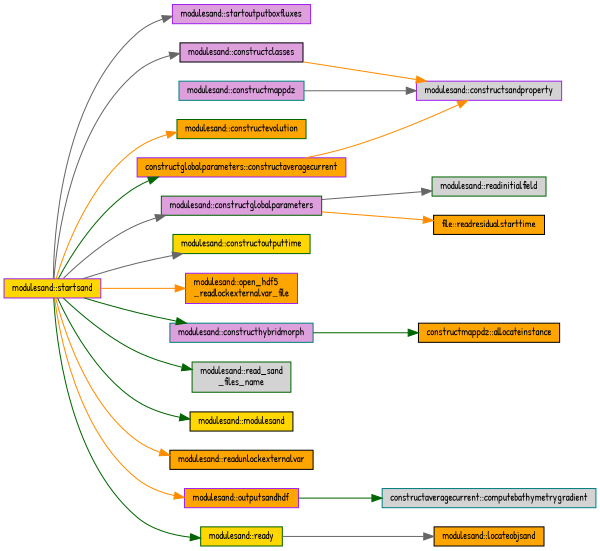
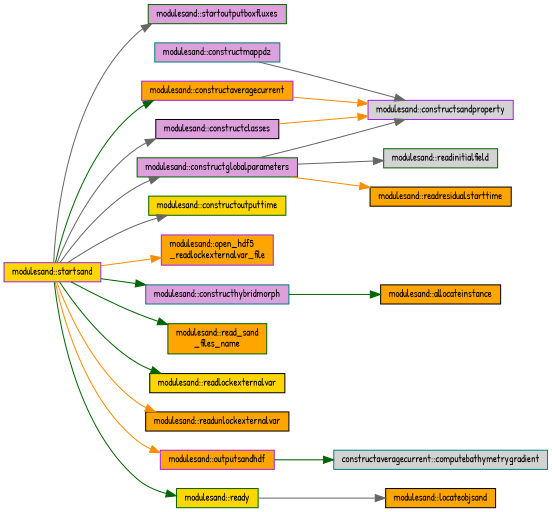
(241, 14) -> (217, 14)
(241, 129) -> none
none -> (327, 140)
(241, 167) -> (217, 91)
(489, 225) -> (441, 197)
(489, 333) -> (441, 294)
(241, 377) -> (217, 339)
(241, 421) -> (217, 383)
